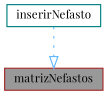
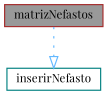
(54, 42) -> (54, 42)
